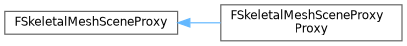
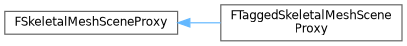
(311, 23) -> (311, 23)
